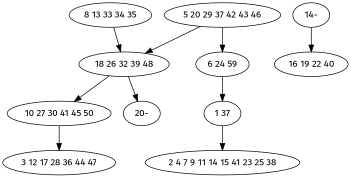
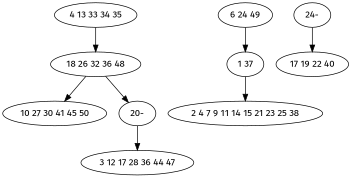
(110, 15) -> (96, 15)
(222, 15) -> none
(311, 15) -> (312, 15)
(124, 64) -> (96, 64)
(222, 64) -> (245, 15)
(311, 64) -> (312, 64)
(59, 135) -> (137, 135)
(222, 163) -> (245, 113)
